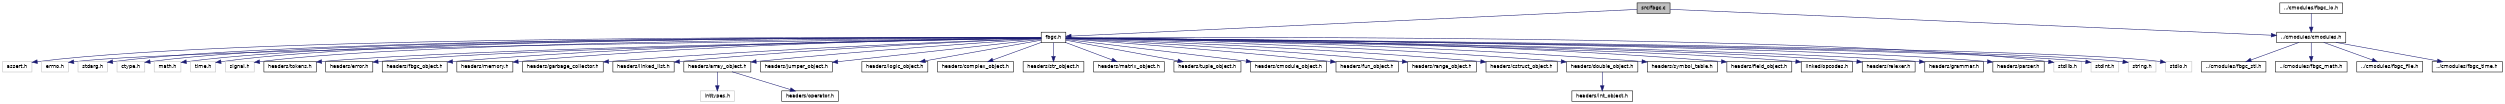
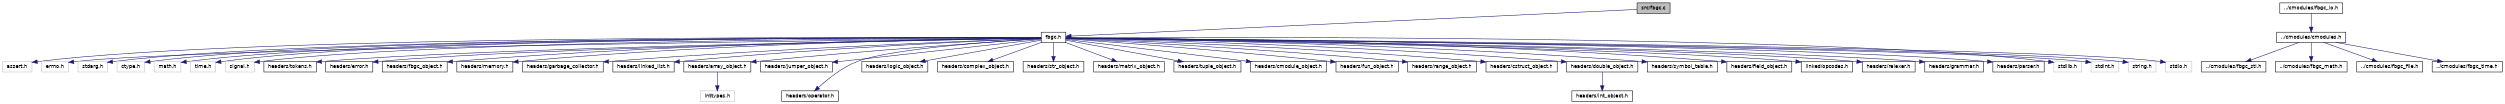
(1971, 22) -> none
(761, 81) -> (925, 48)
